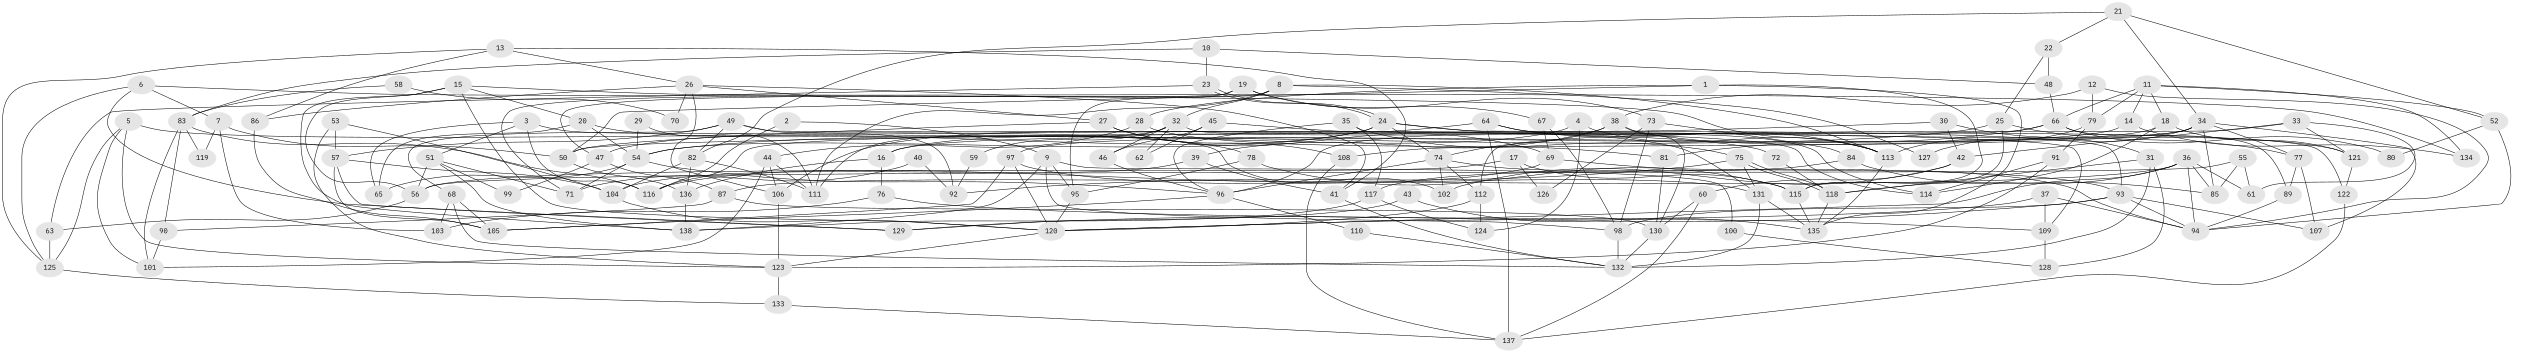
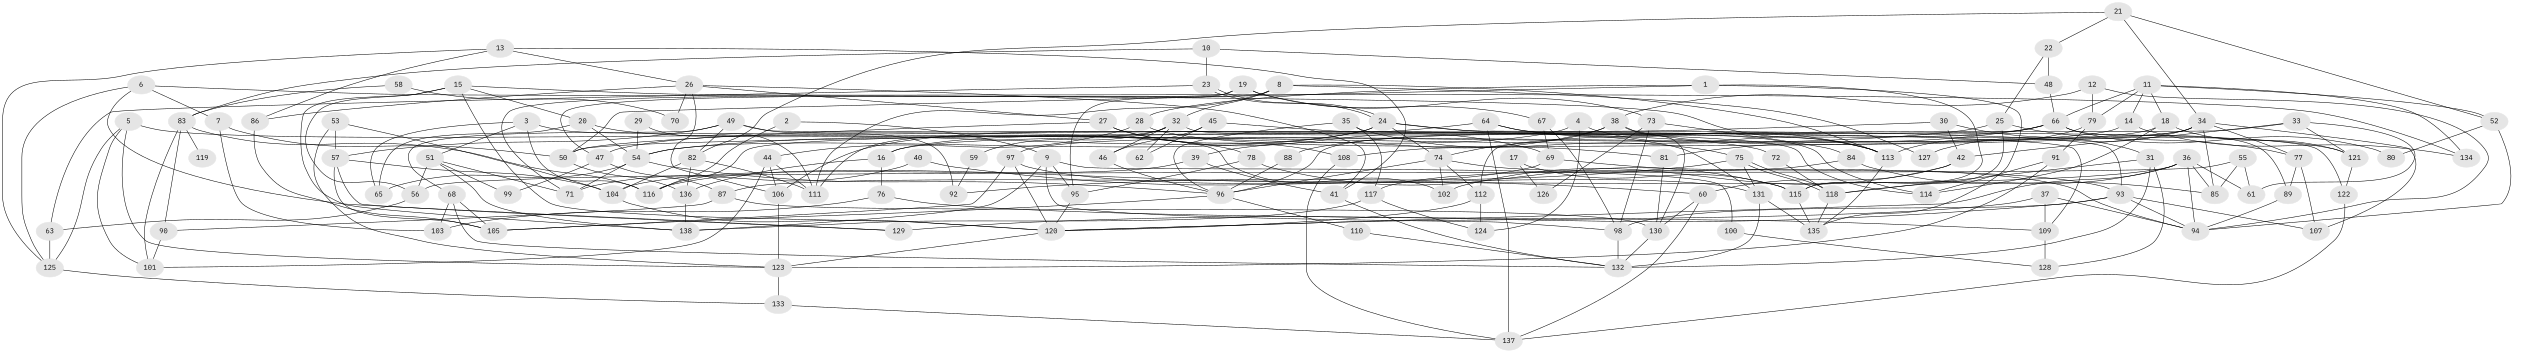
(210, 140) -> none
none -> (1288, 158)
(963, 170) -> none
(936, 177) -> (1309, 184)
(1408, 195) -> none
